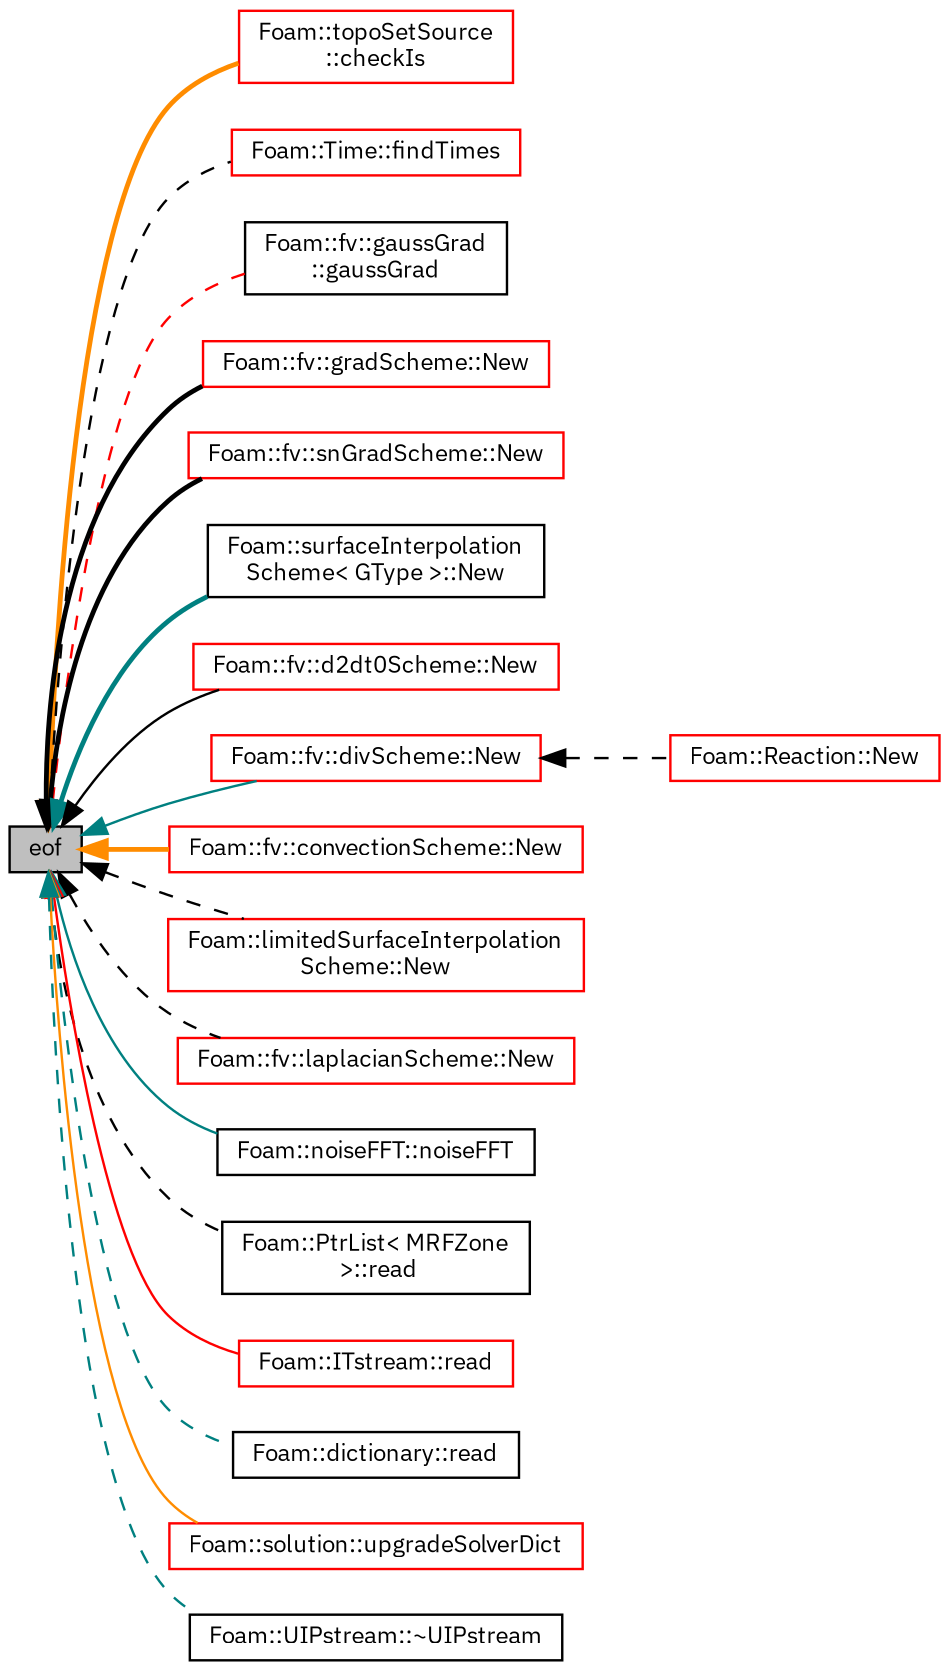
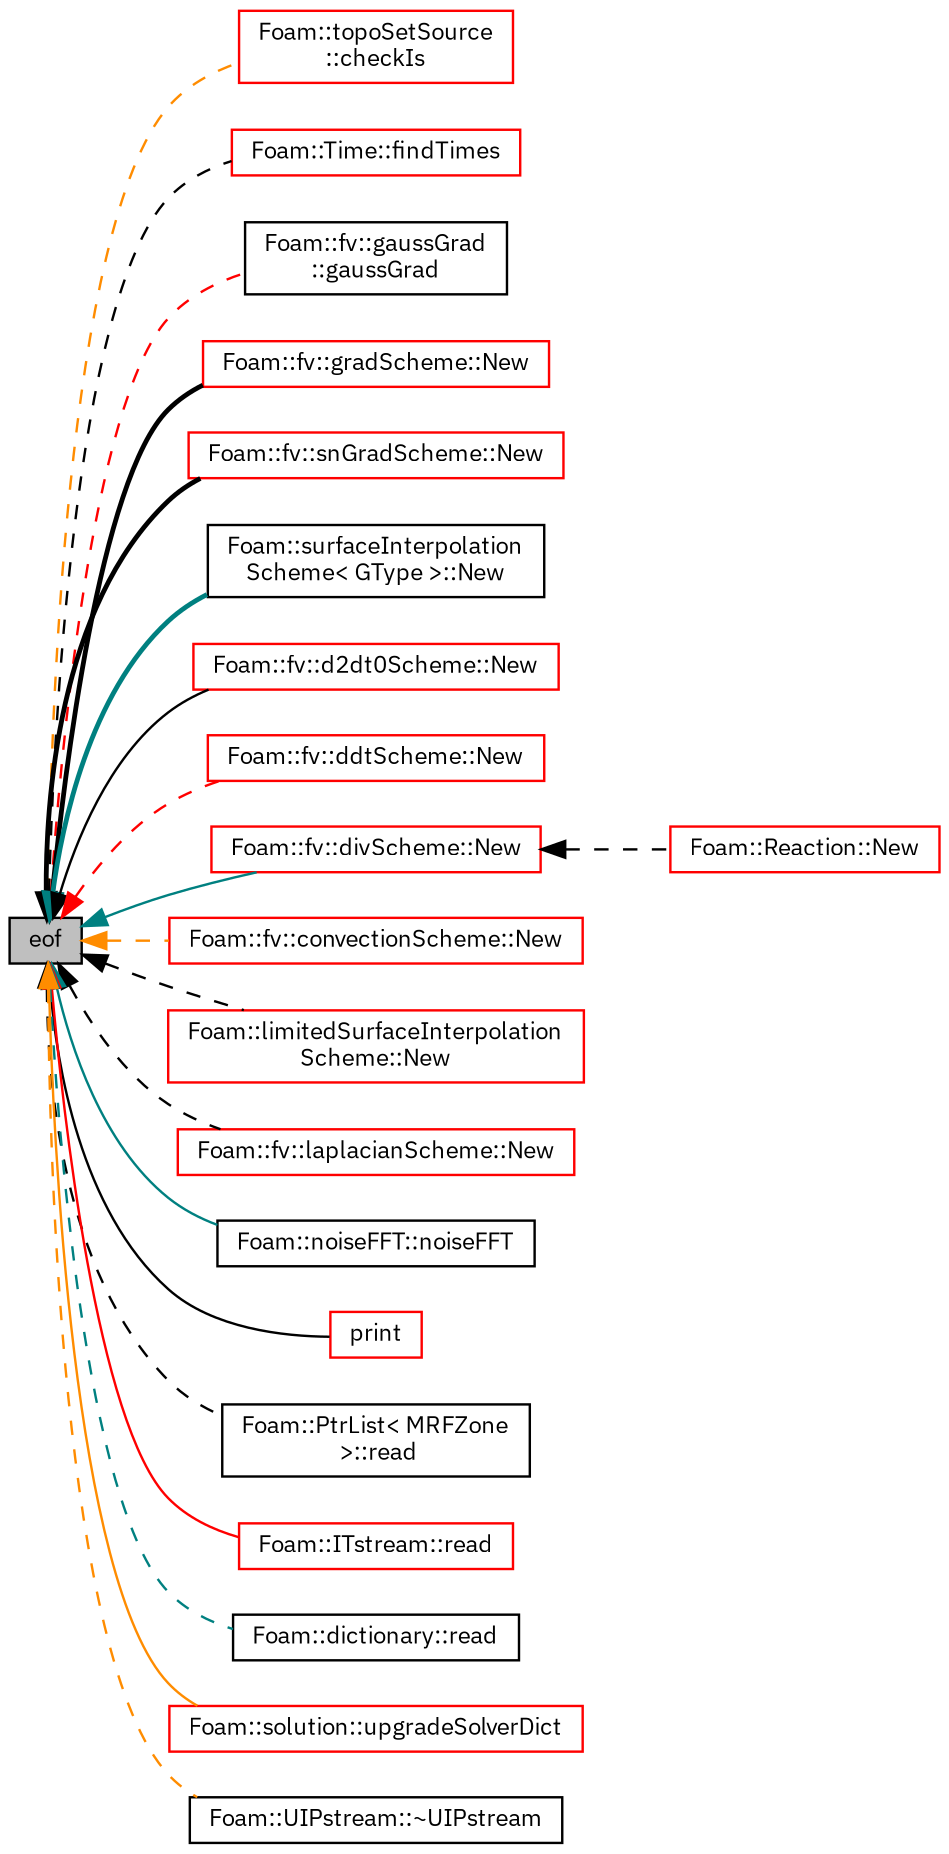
(87, 366) -> (83, 385)
none -> (376, 758)
(138, 849) -> (138, 941)
(81, 1308) -> (78, 1471)
none -> (376, 1335)
